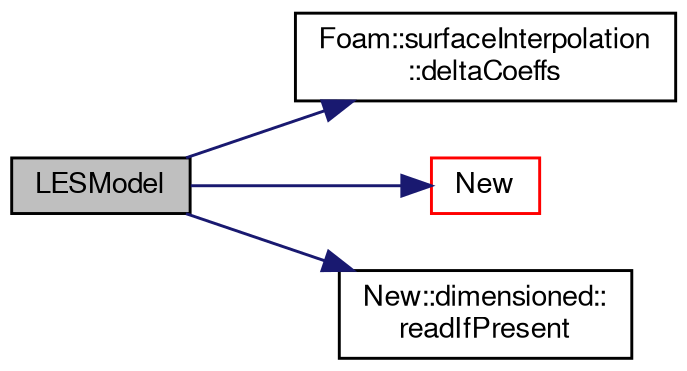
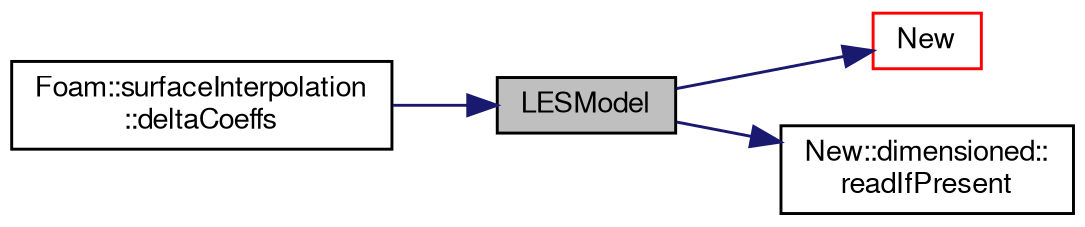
(256, 134) -> (430, 105)
